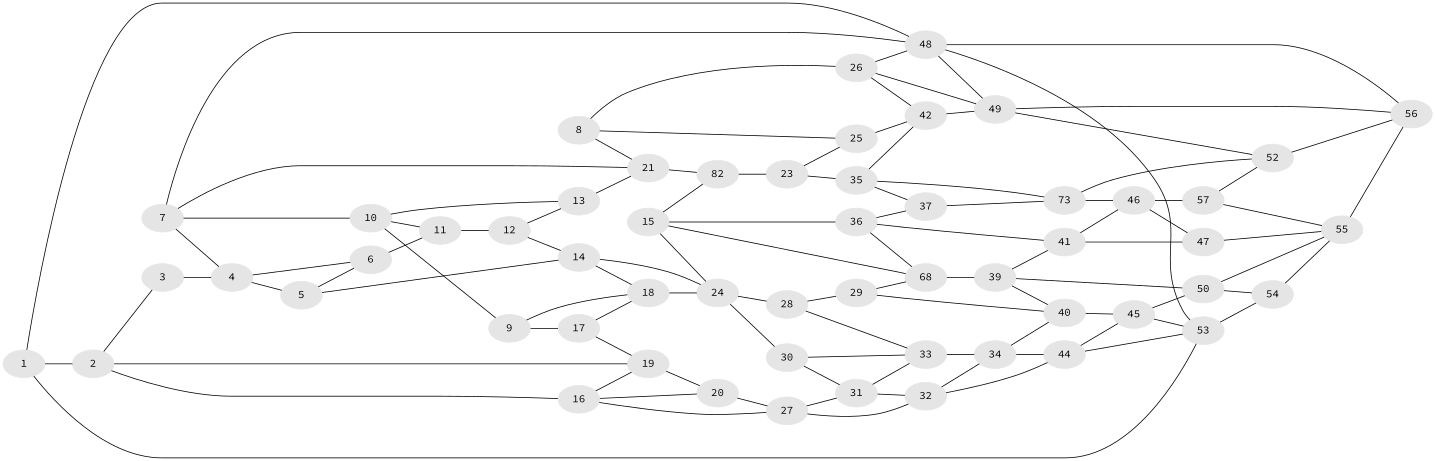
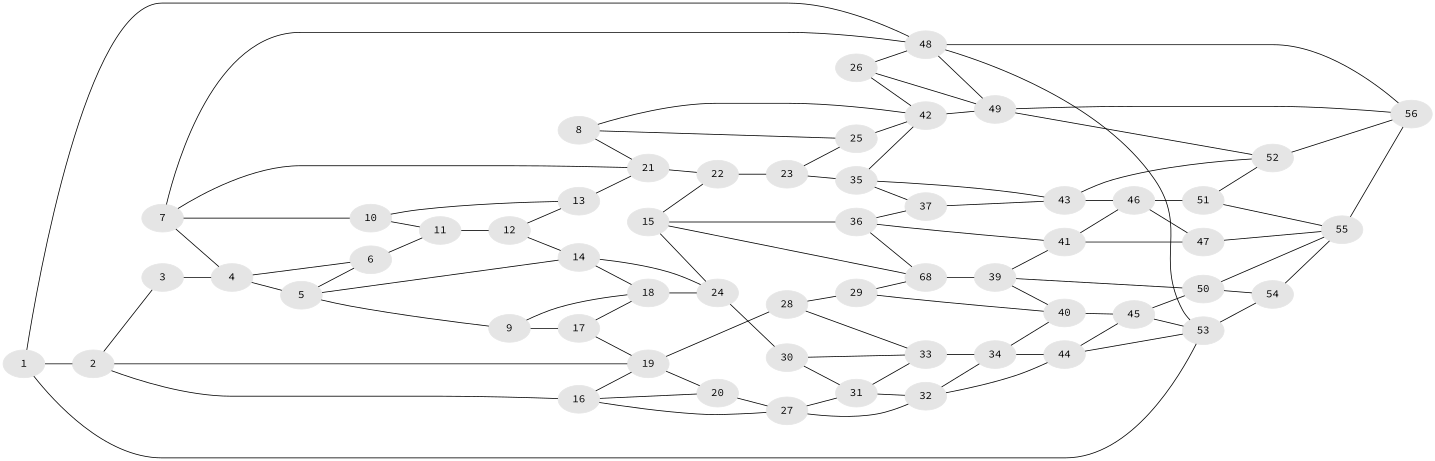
(708, 72) -> (751, 103)
(718, 174) -> (718, 174)
(1065, 200) -> (1065, 200)
(1203, 200) -> (1203, 200)
(437, 271) -> (405, 315)
(752, 299) -> (718, 334)
